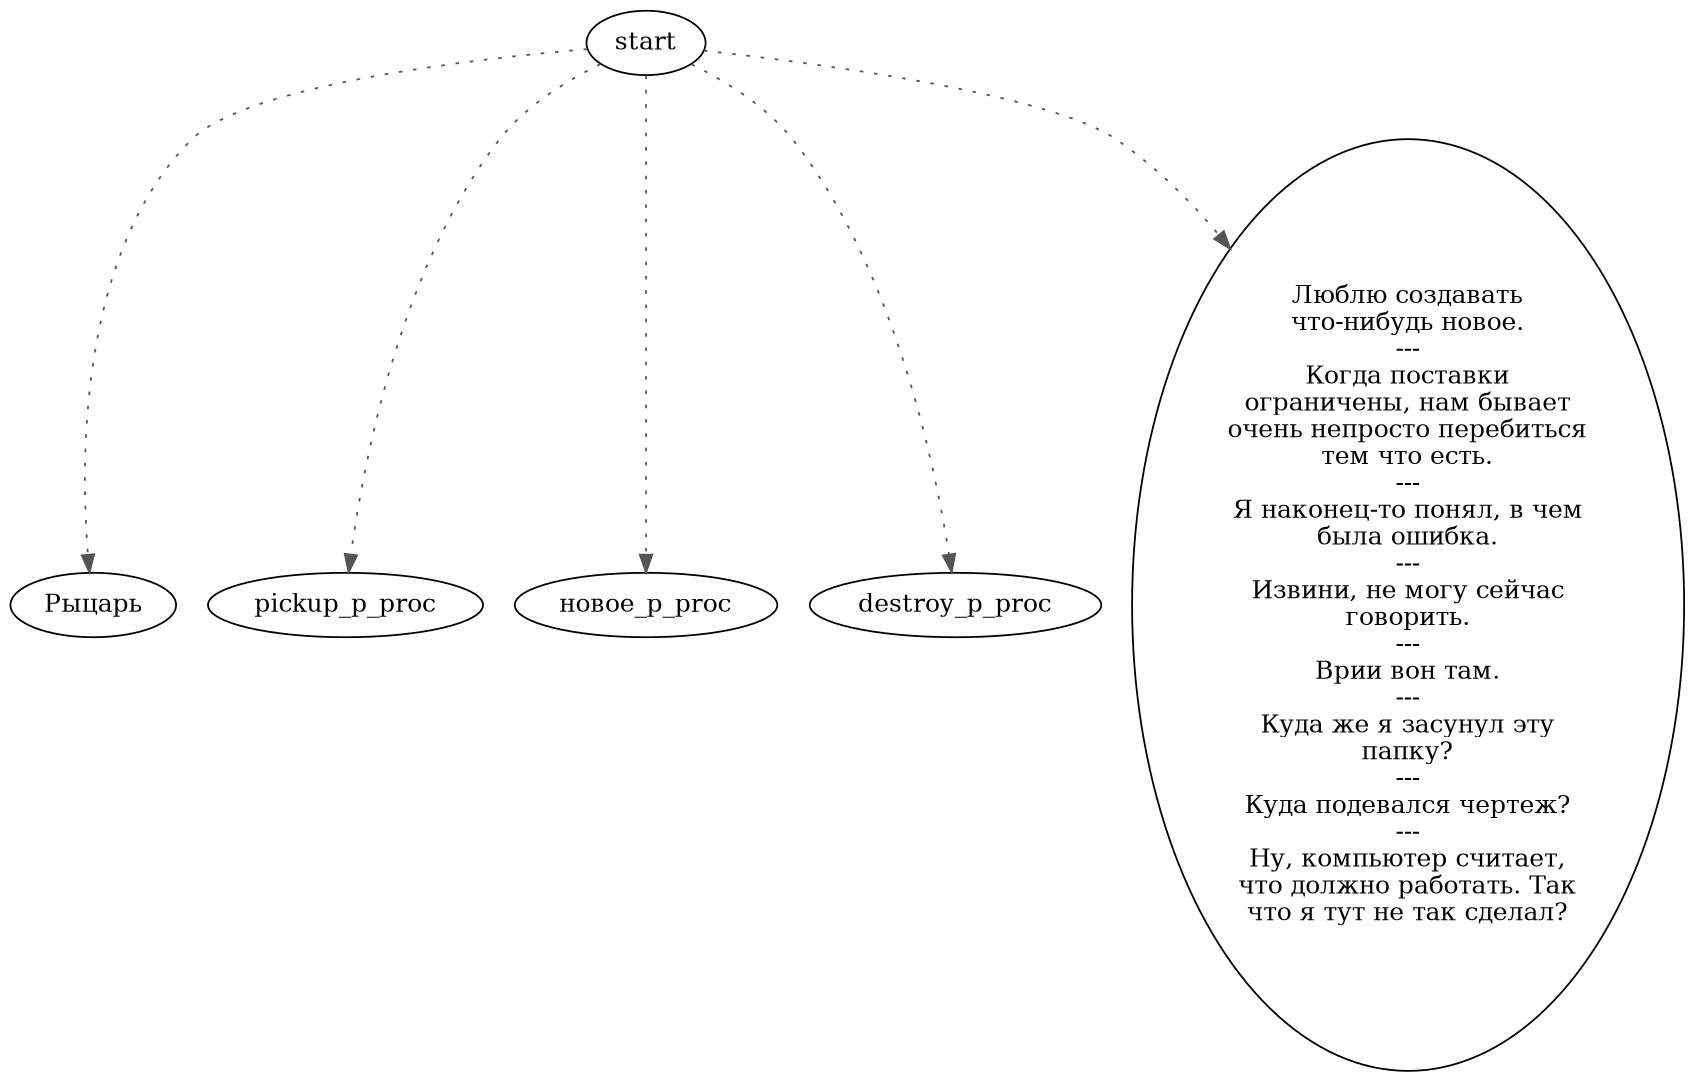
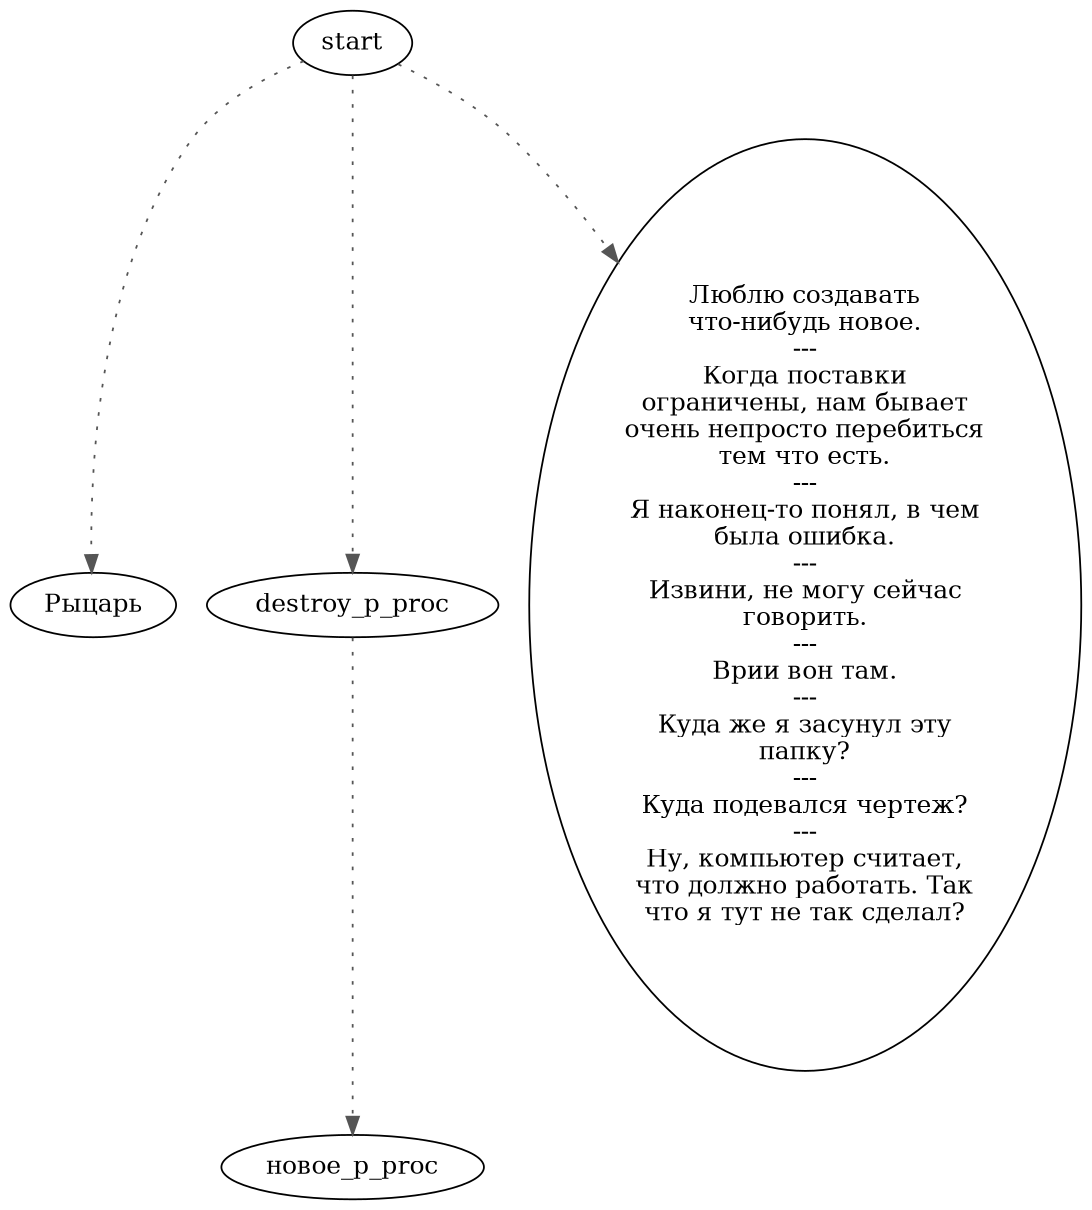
(646, 315) -> (353, 877)
(346, 605) -> none
